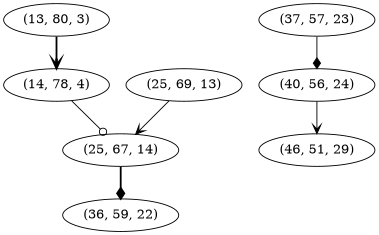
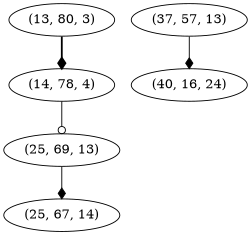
(317, 20) -> (189, 20)
(57, 48) -> (62, 47)
(317, 85) -> (189, 85)
(156, 114) -> (62, 177)
(86, 115) -> (62, 114)
(317, 150) -> none
(121, 215) -> none
